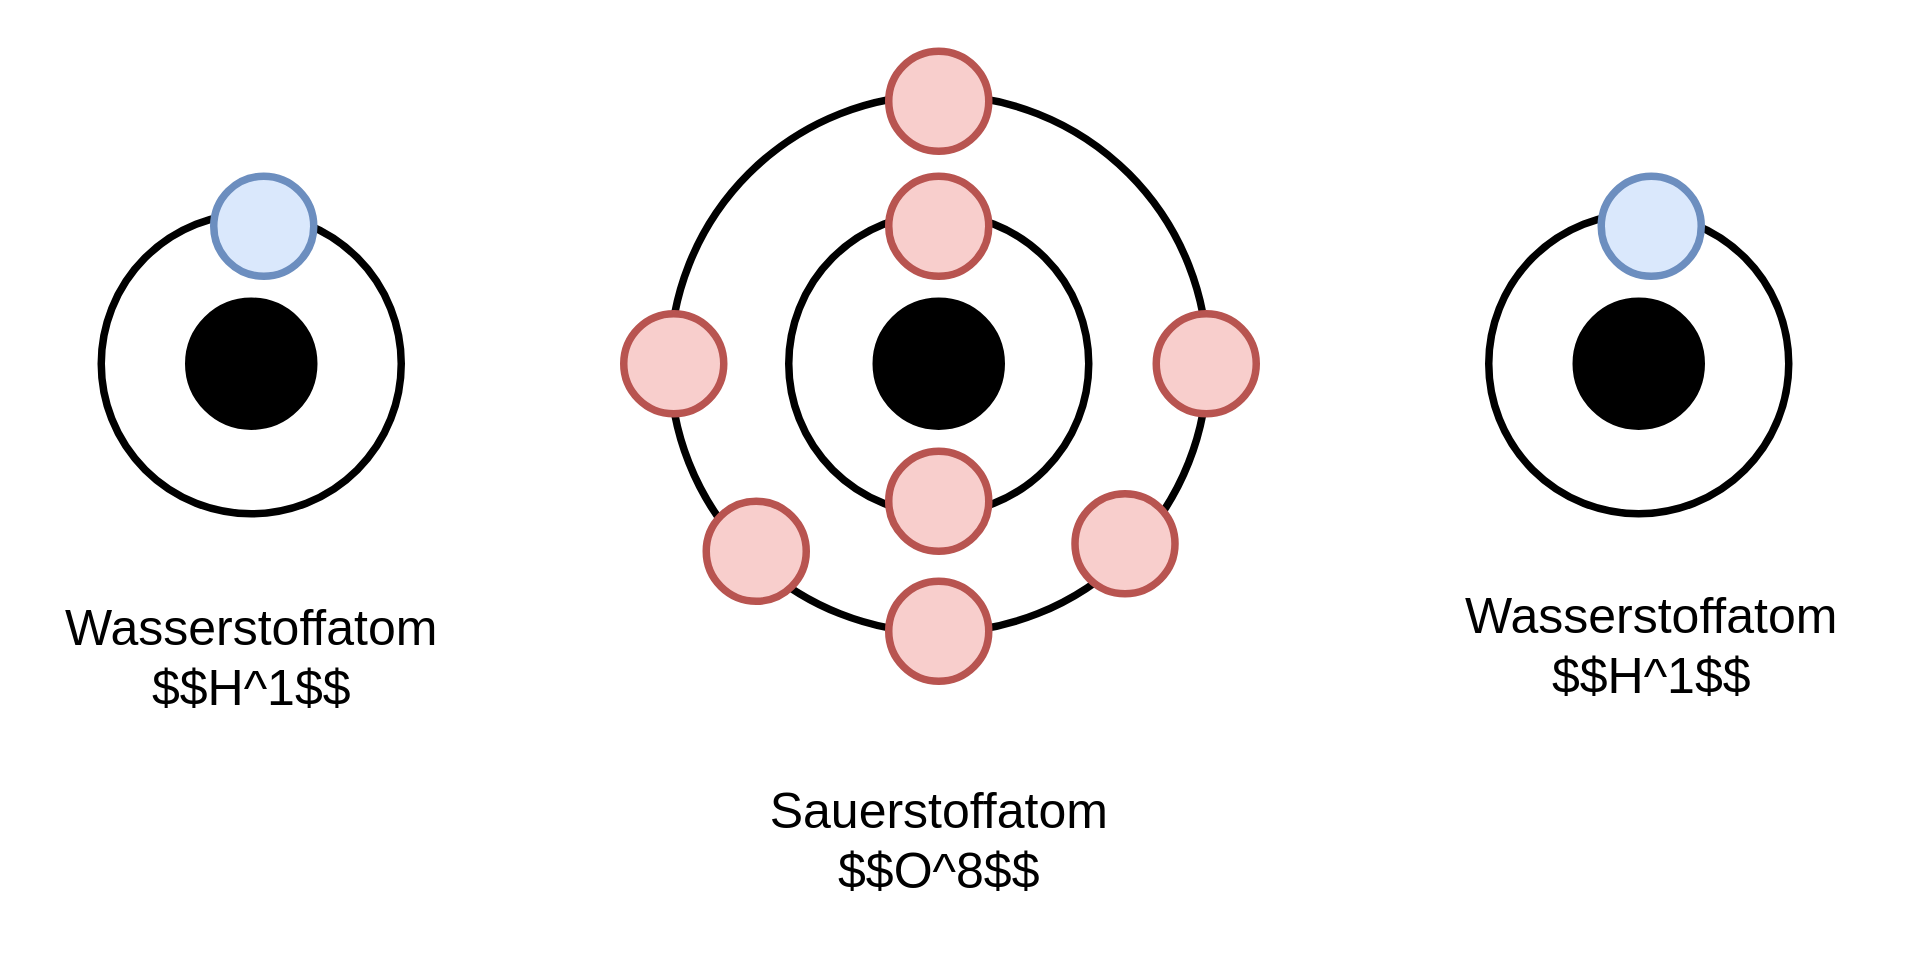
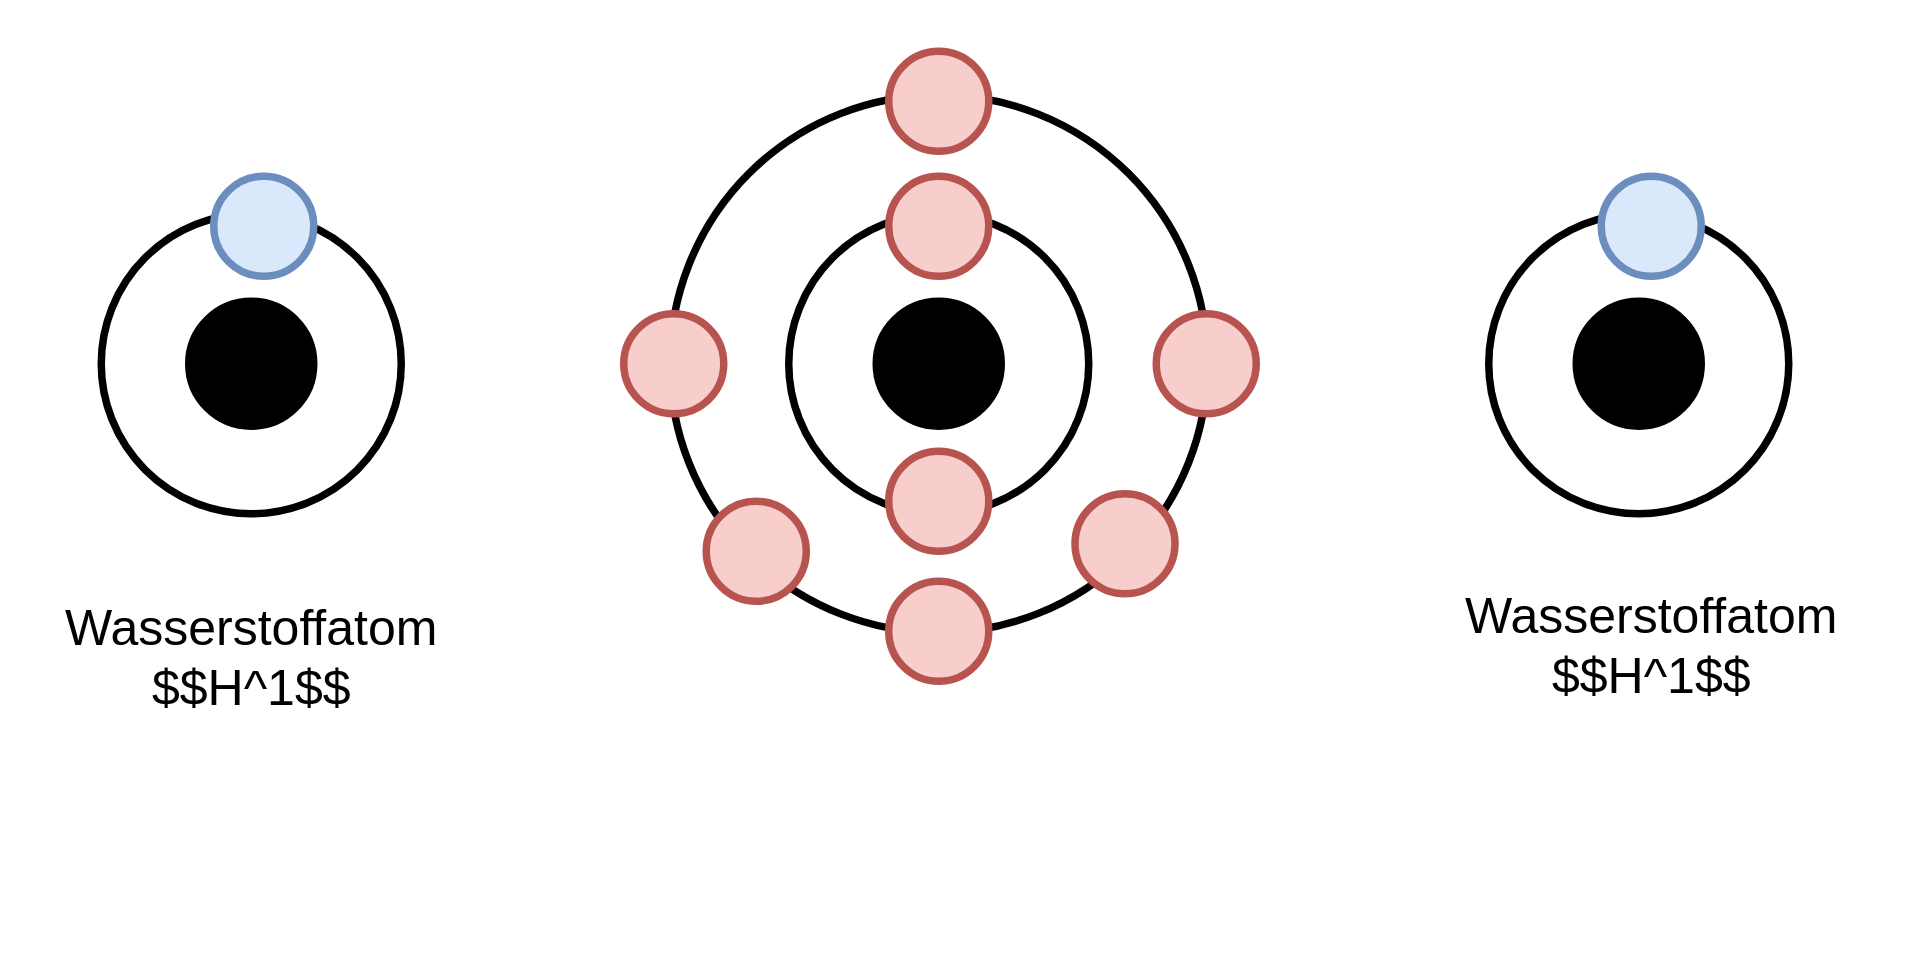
(939, 839) -> none
